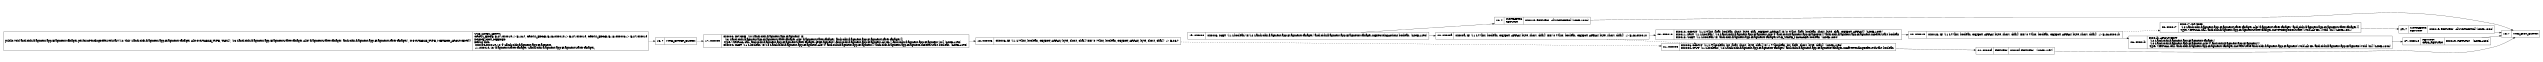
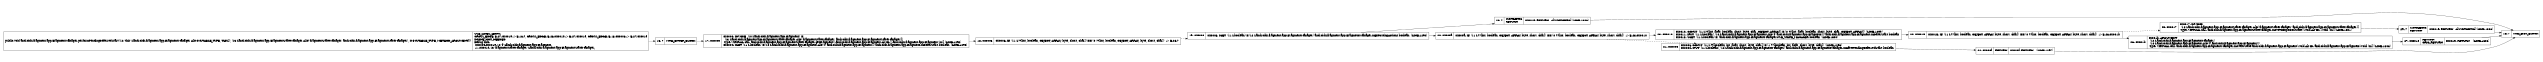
(1420, 44) -> (1183, 39)
